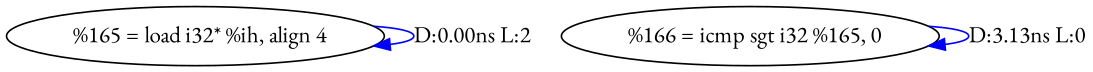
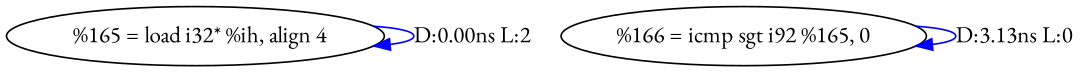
(750, 36) -> (744, 36)
